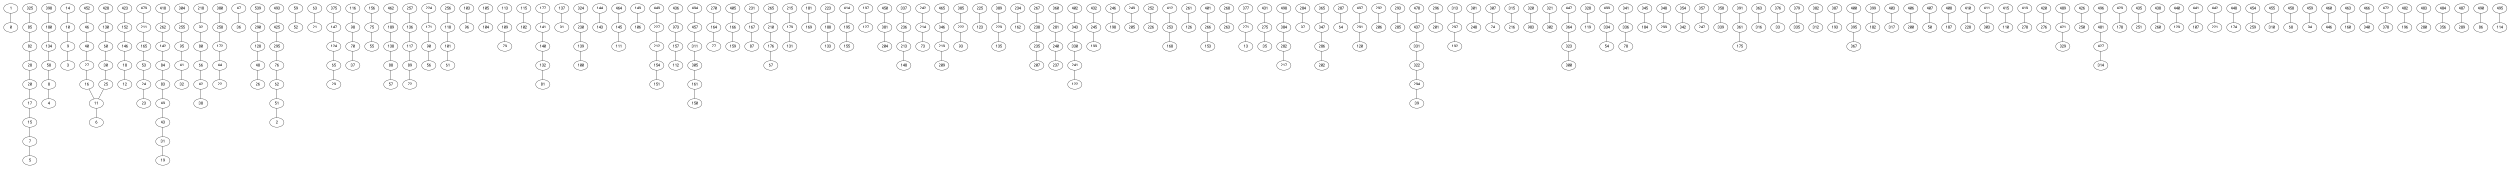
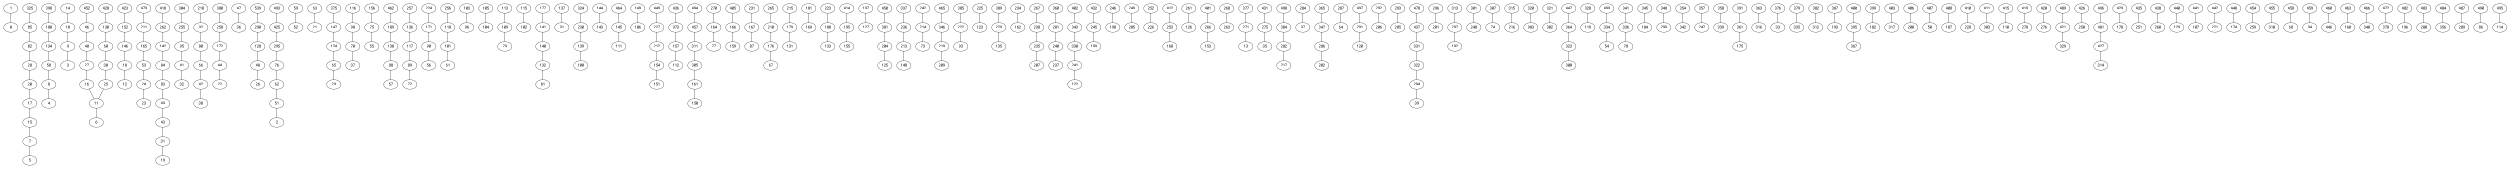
none -> (885, 65)
